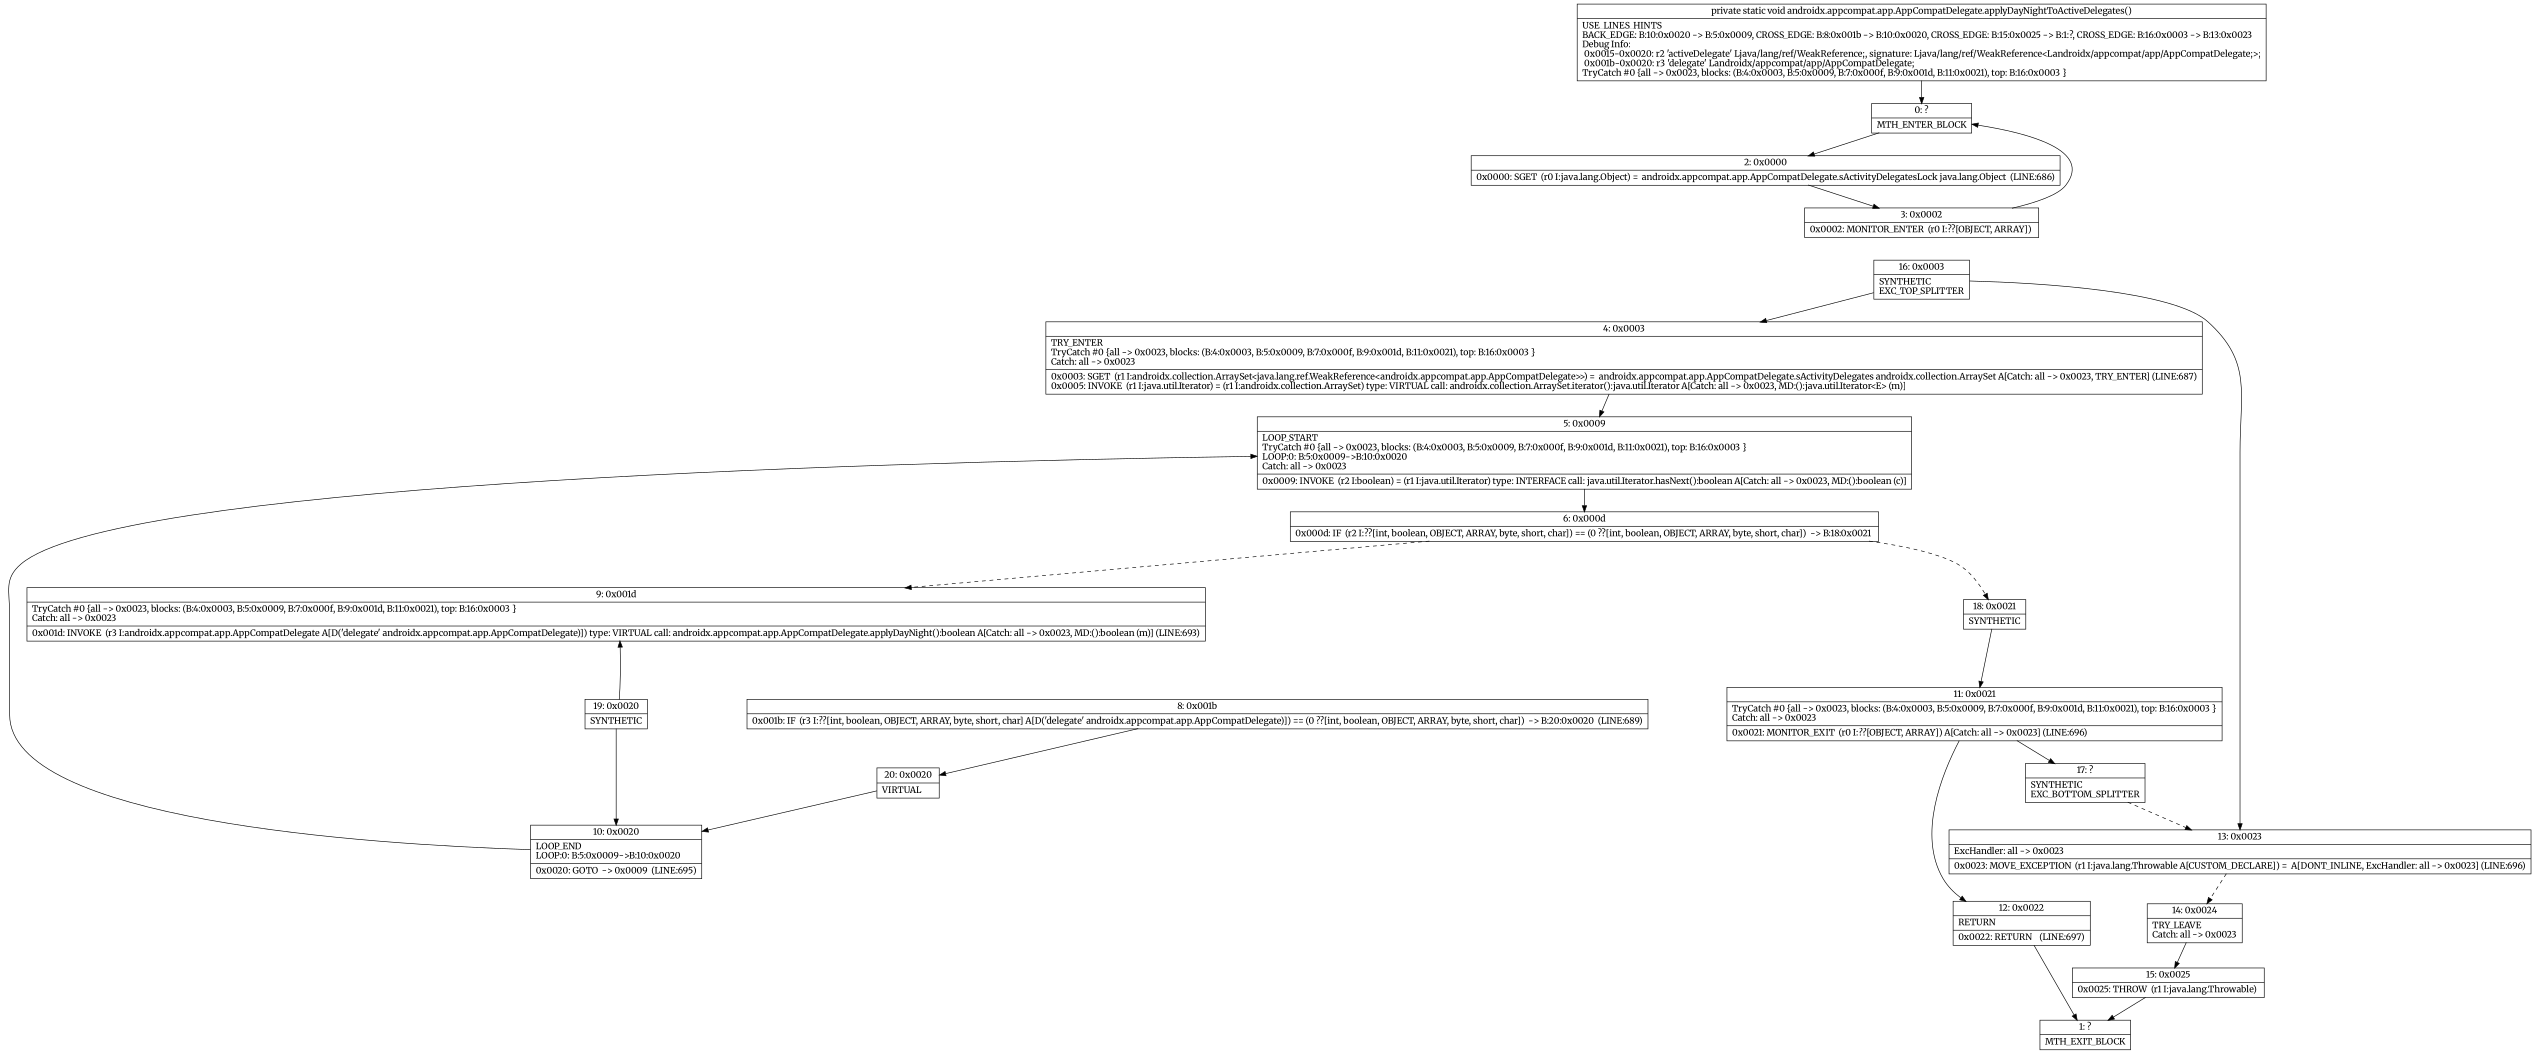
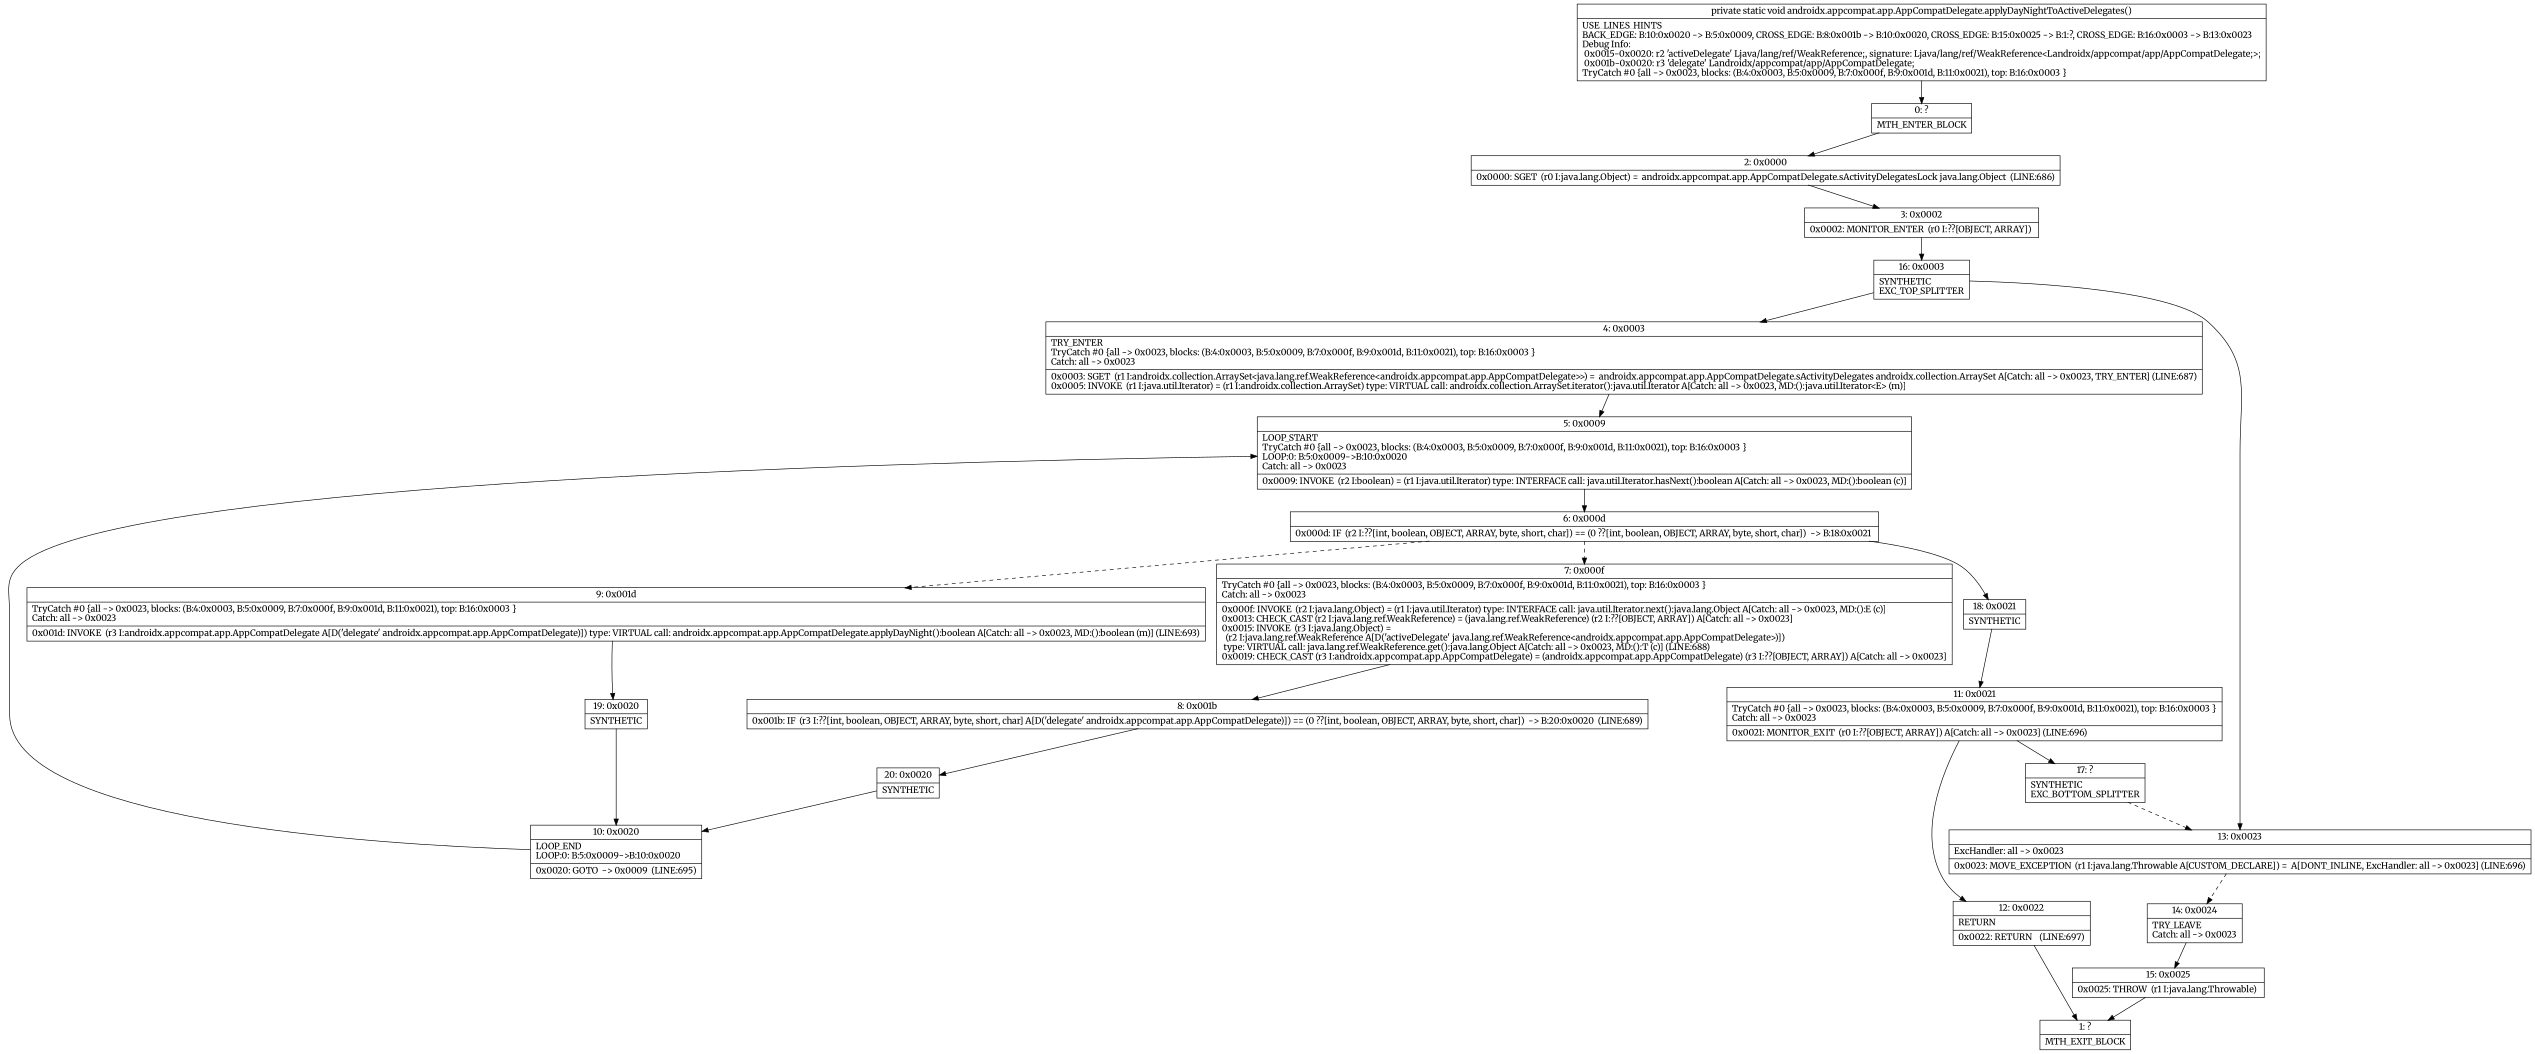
(2065, 155) -> (1922, 246)
(1934, 555) -> (1934, 555)
none -> (1584, 614)
(620, 673) -> (612, 667)
(902, 790) -> (908, 790)
